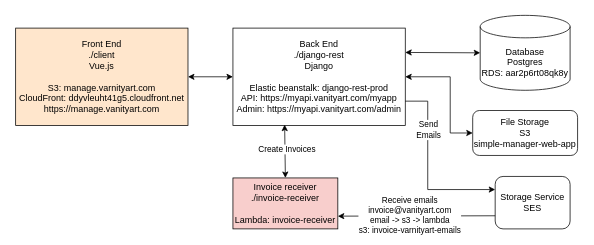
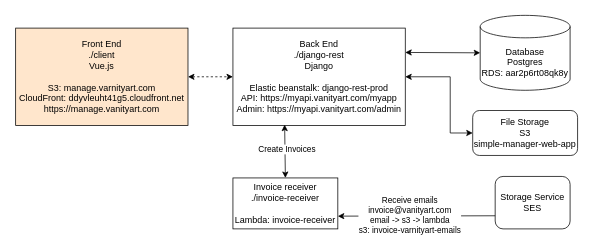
(210, 77) -> (210, 77)
(428, 175) -> none
(285, 204) -> (285, 204)
